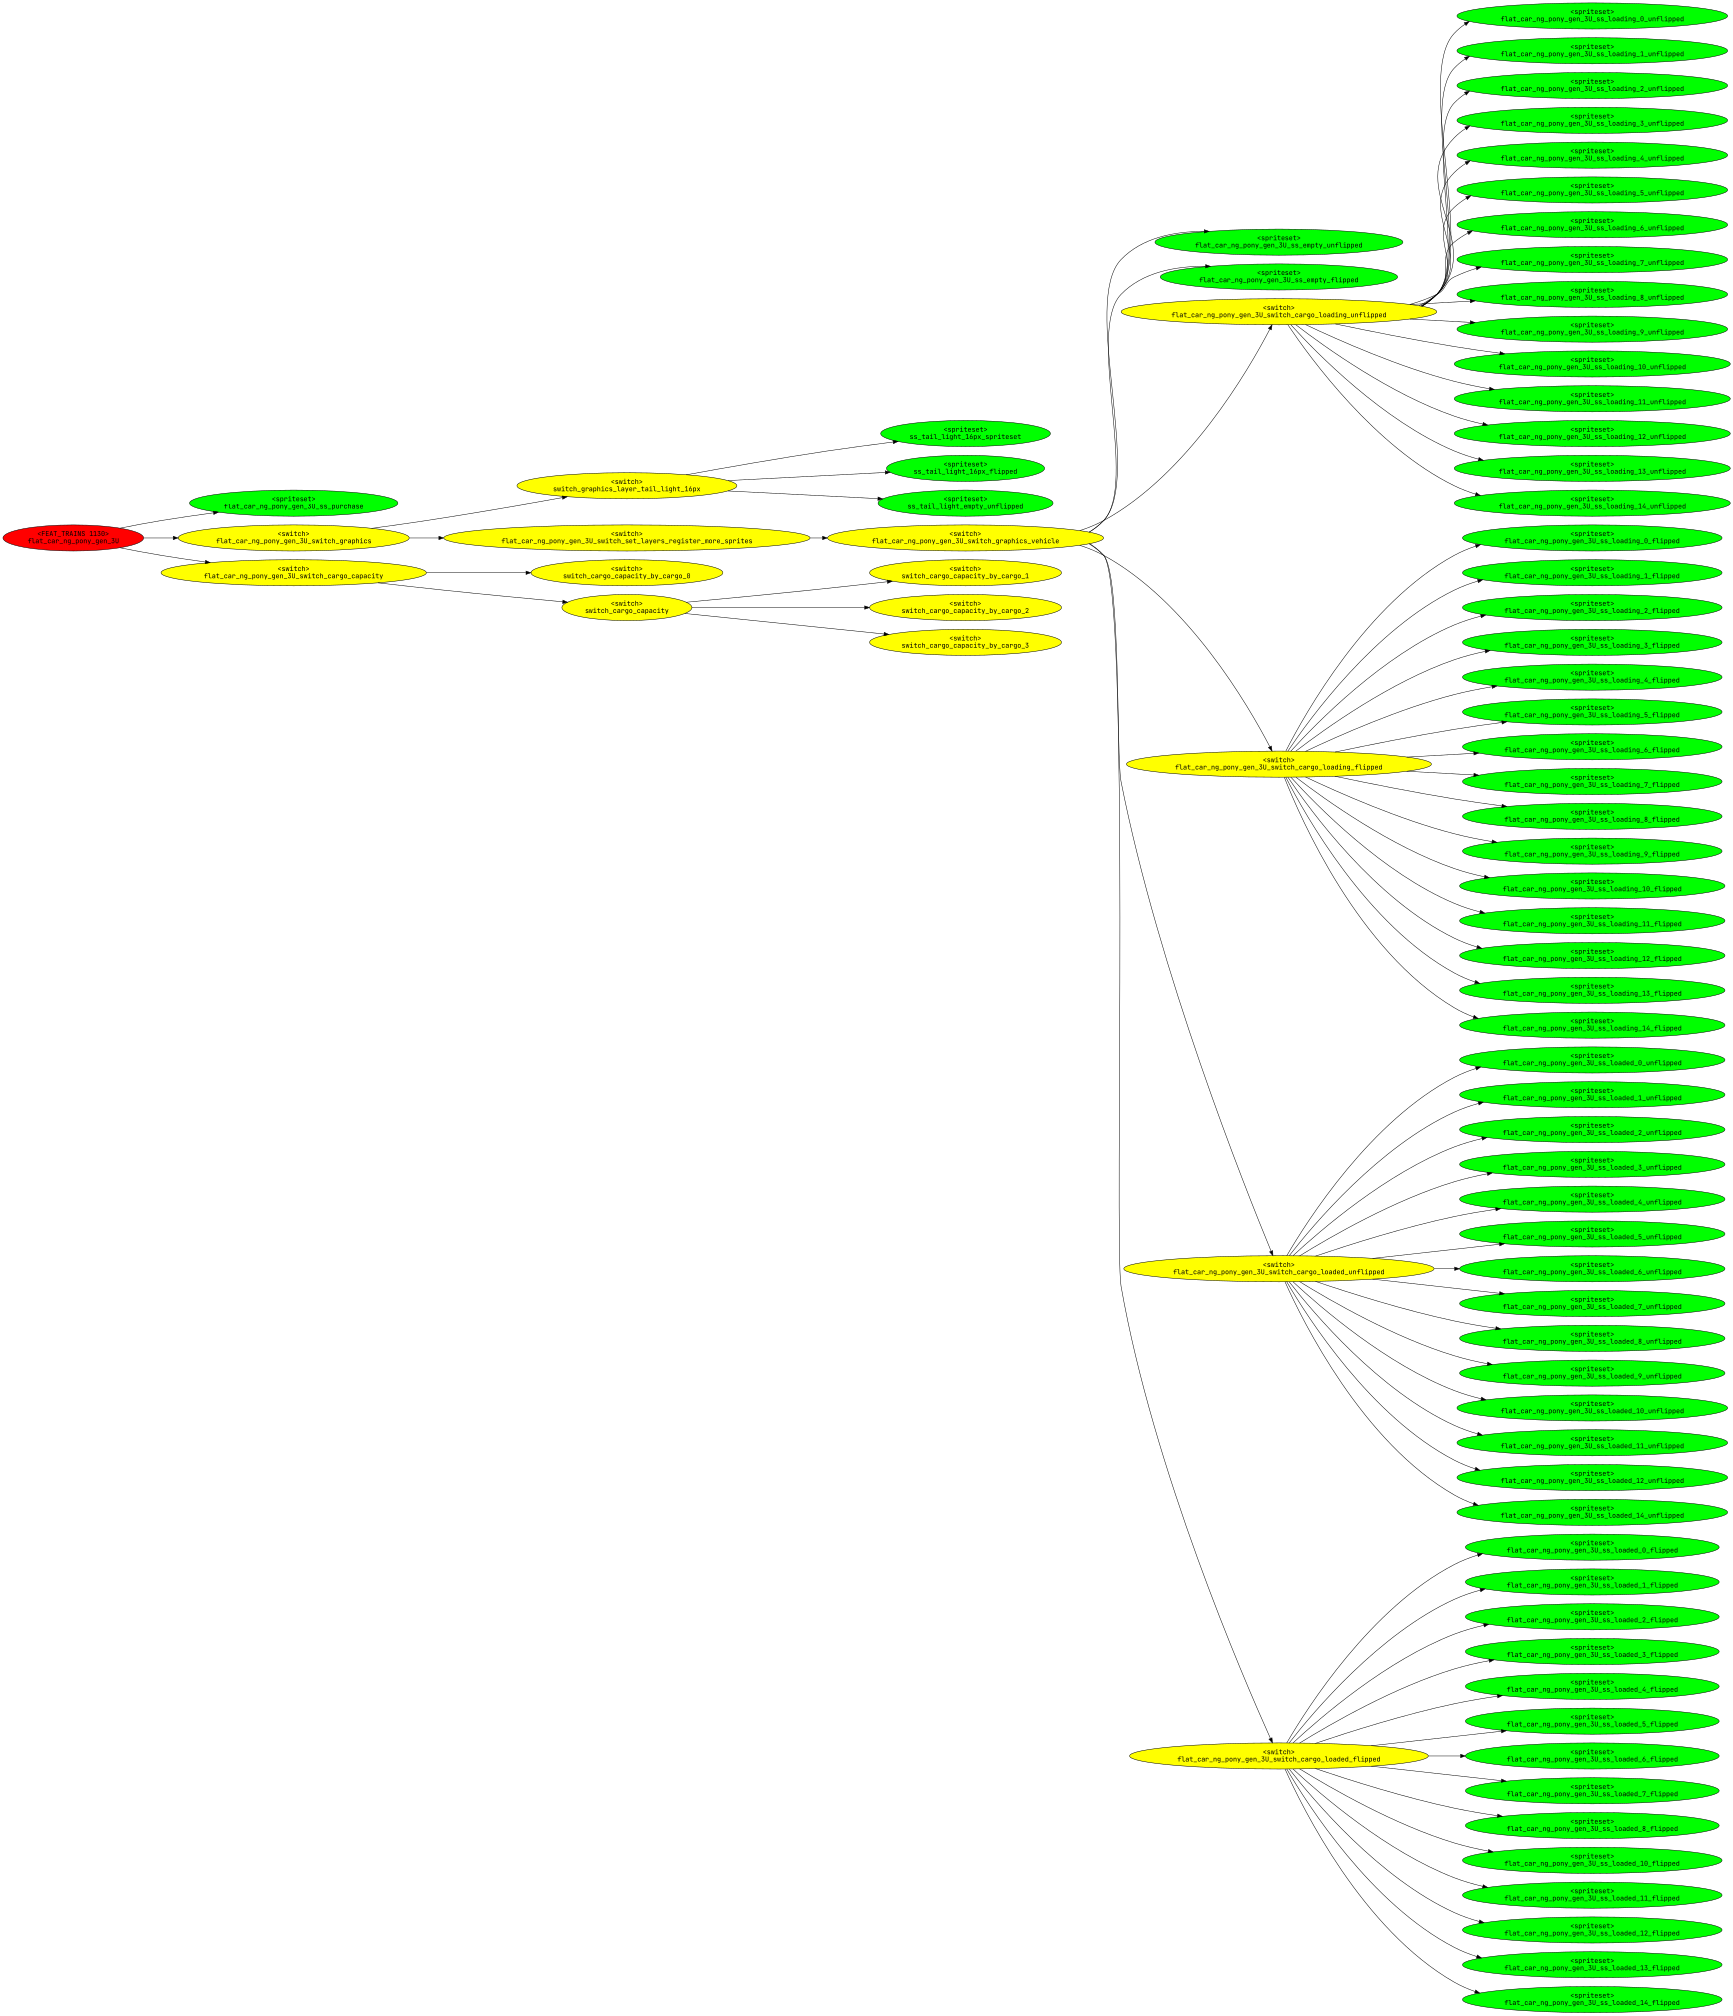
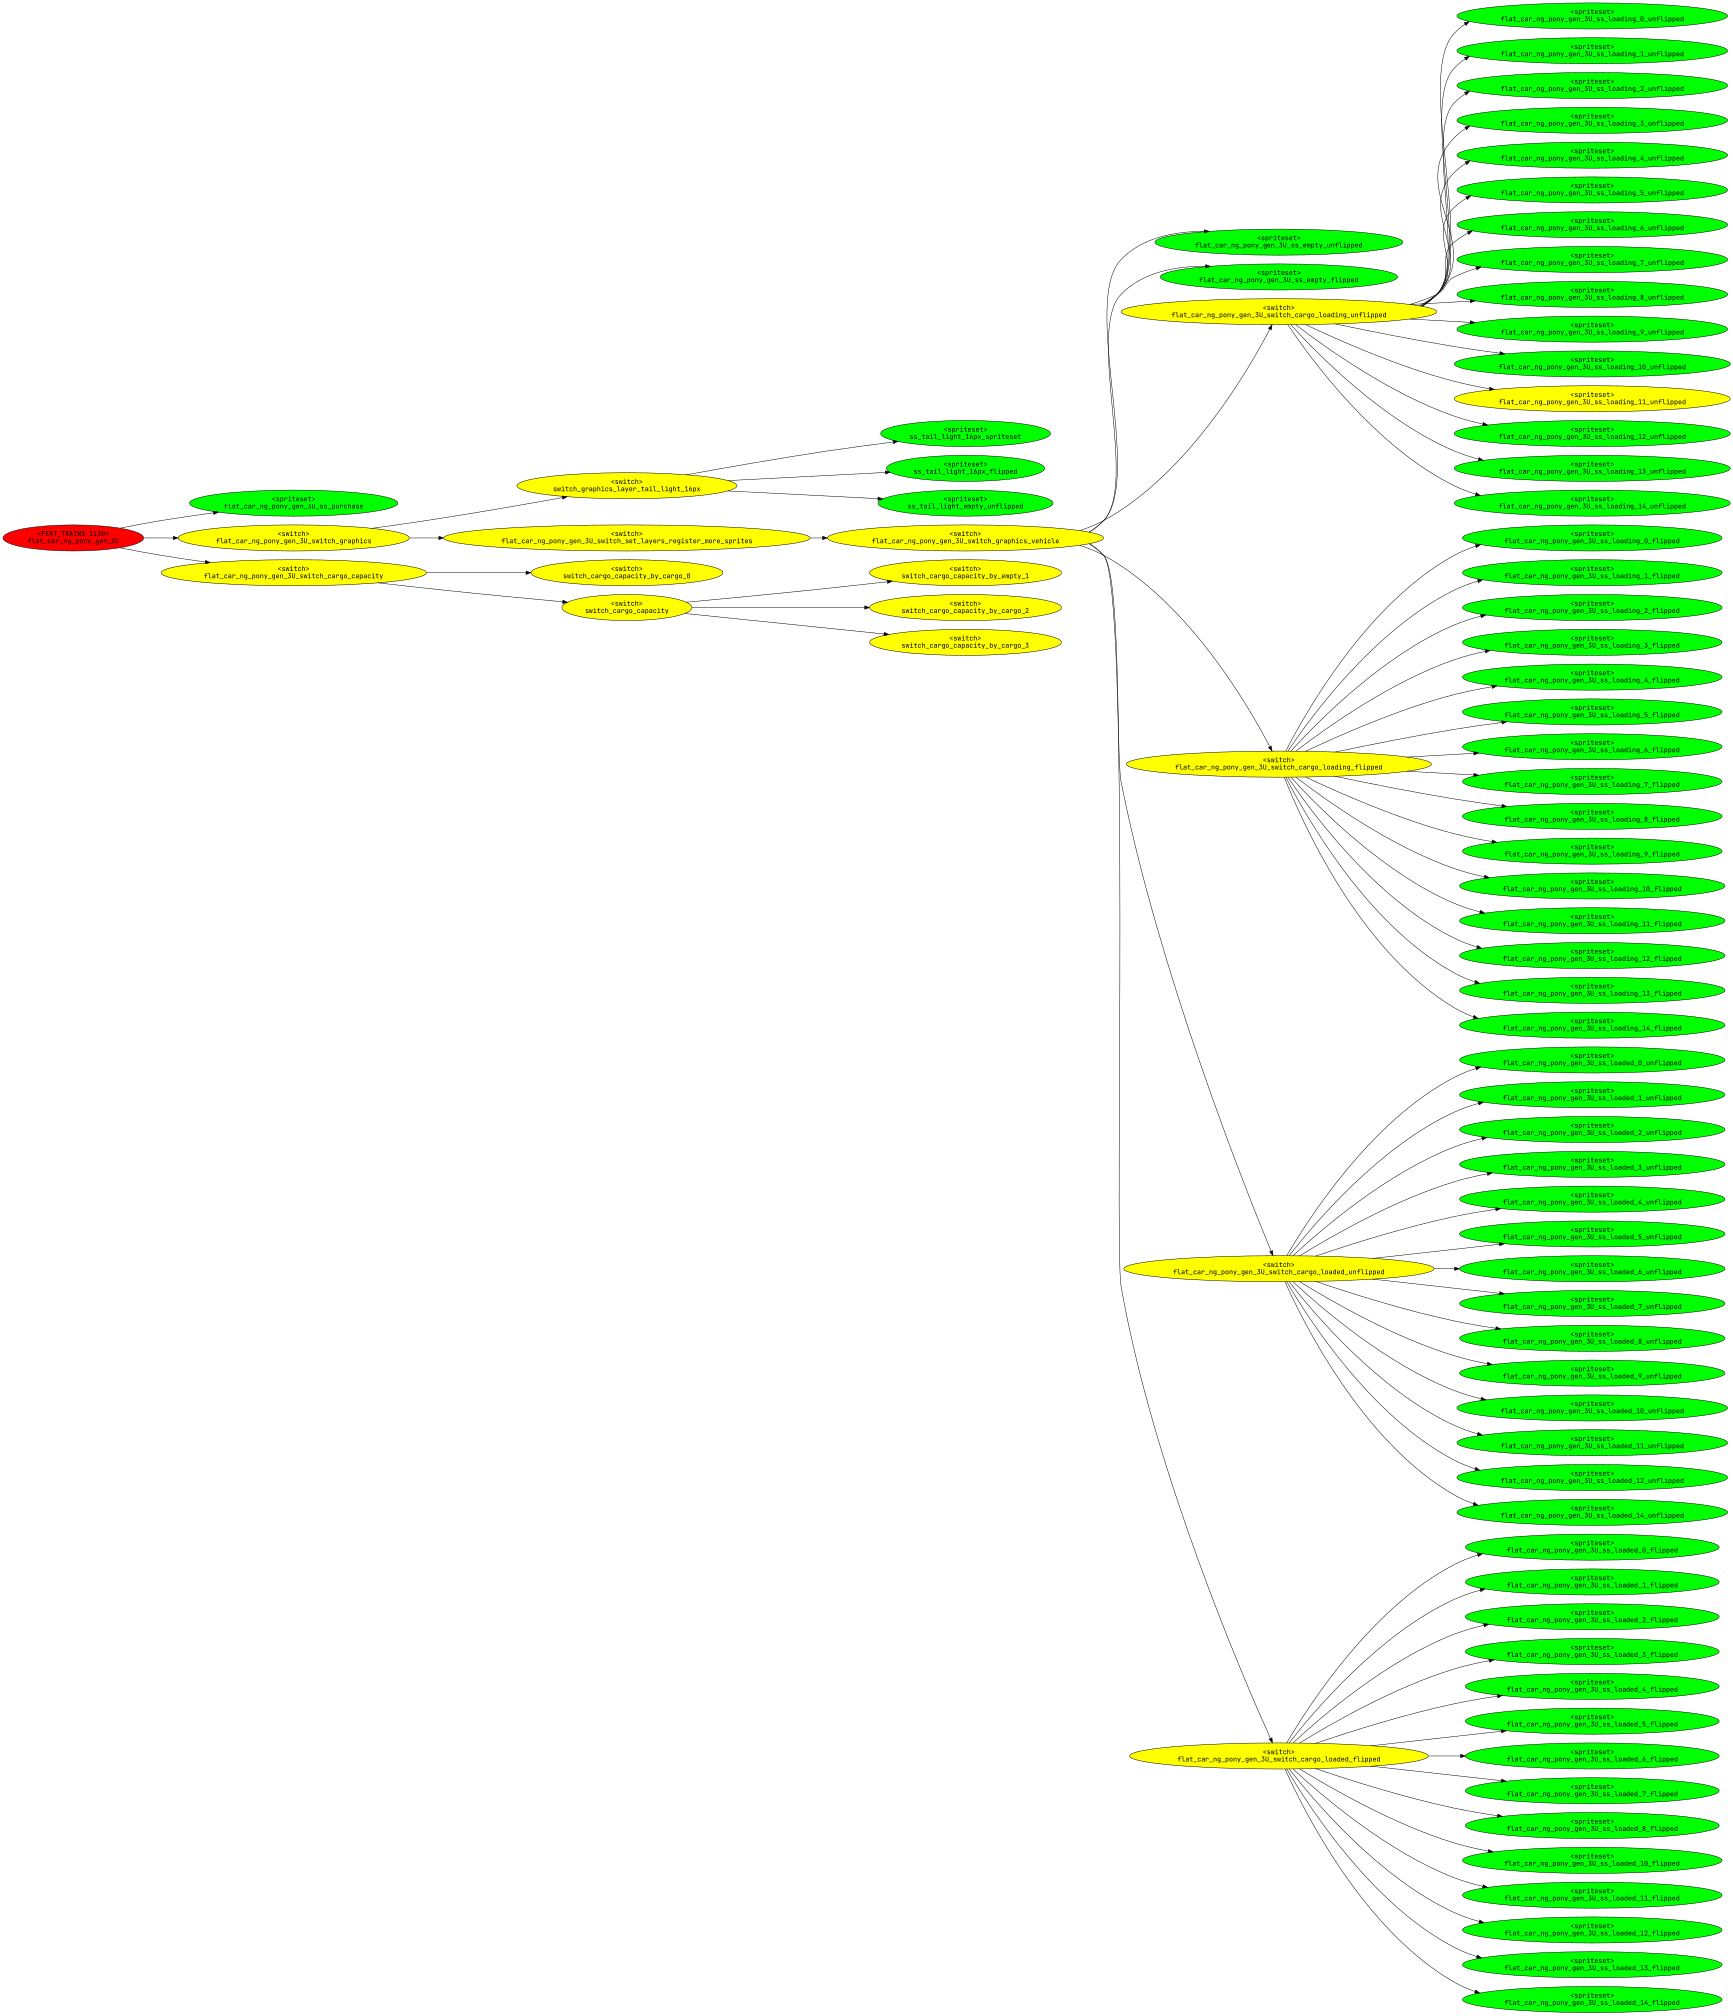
(1592, 399) -> (1592, 399)
(966, 573) -> (966, 573)
